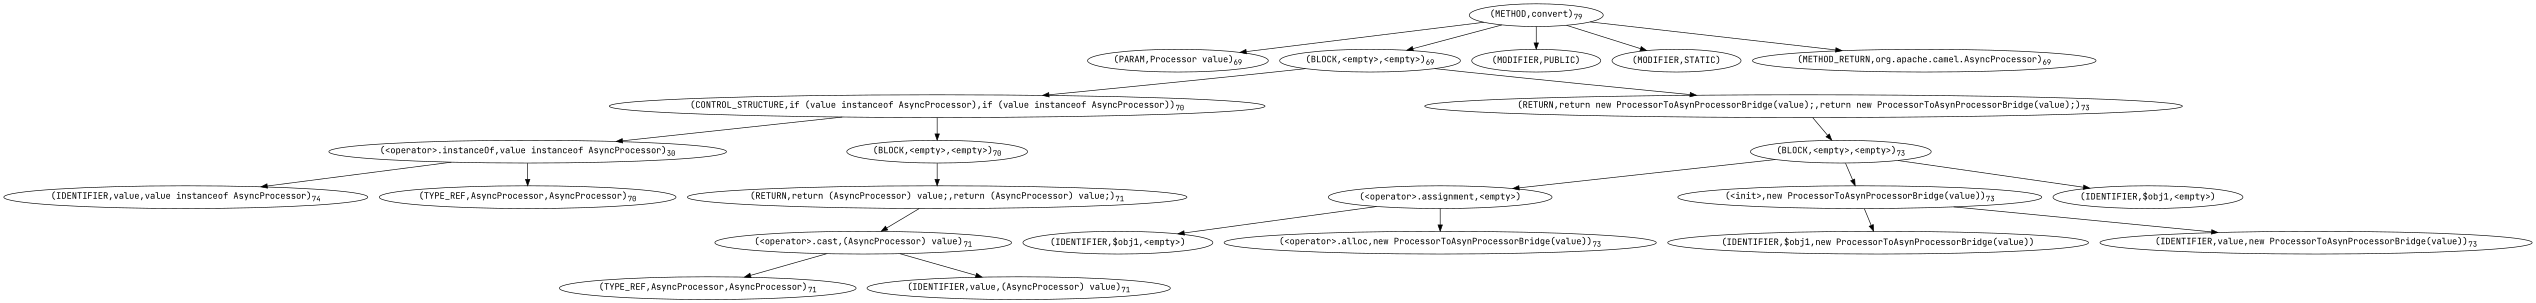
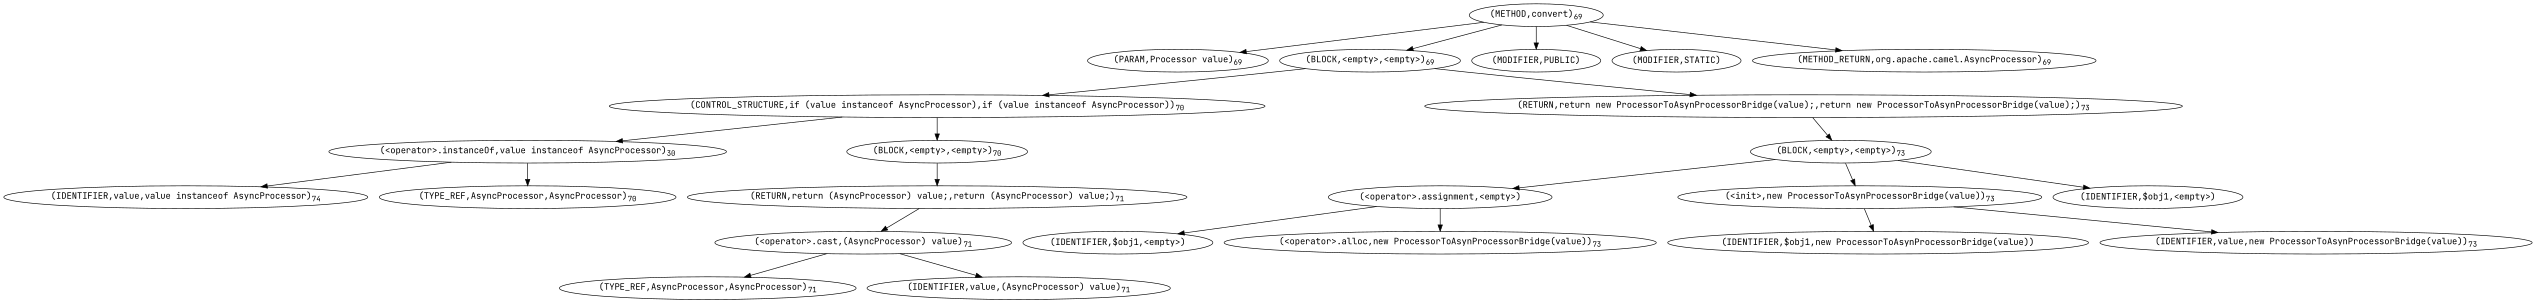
(1578, 14) -> (1578, 14)
